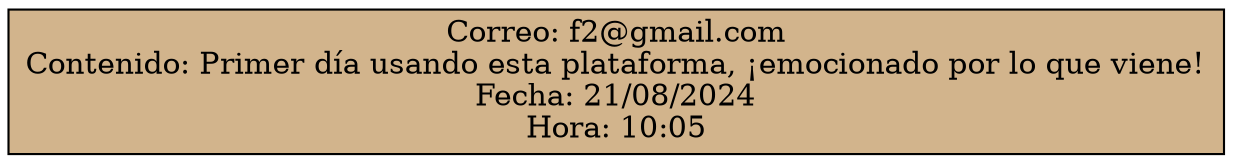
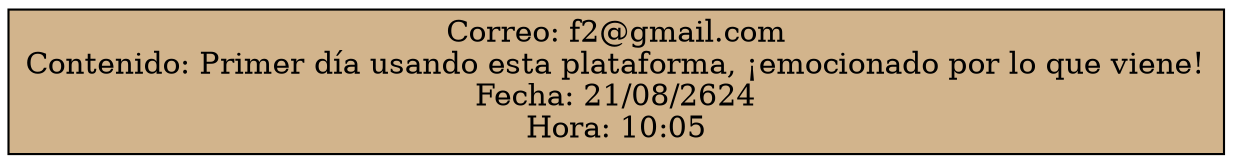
(616, 97) -> (616, 97)
